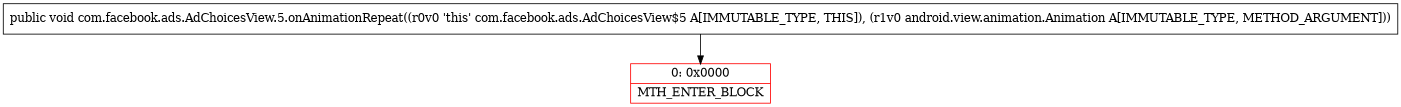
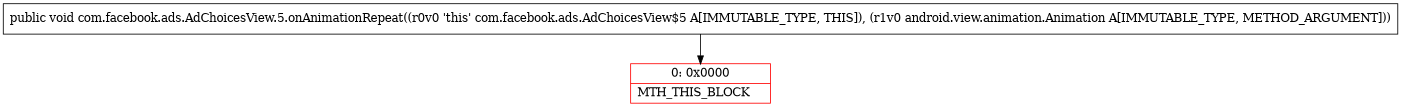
(701, 93) -> (694, 93)
